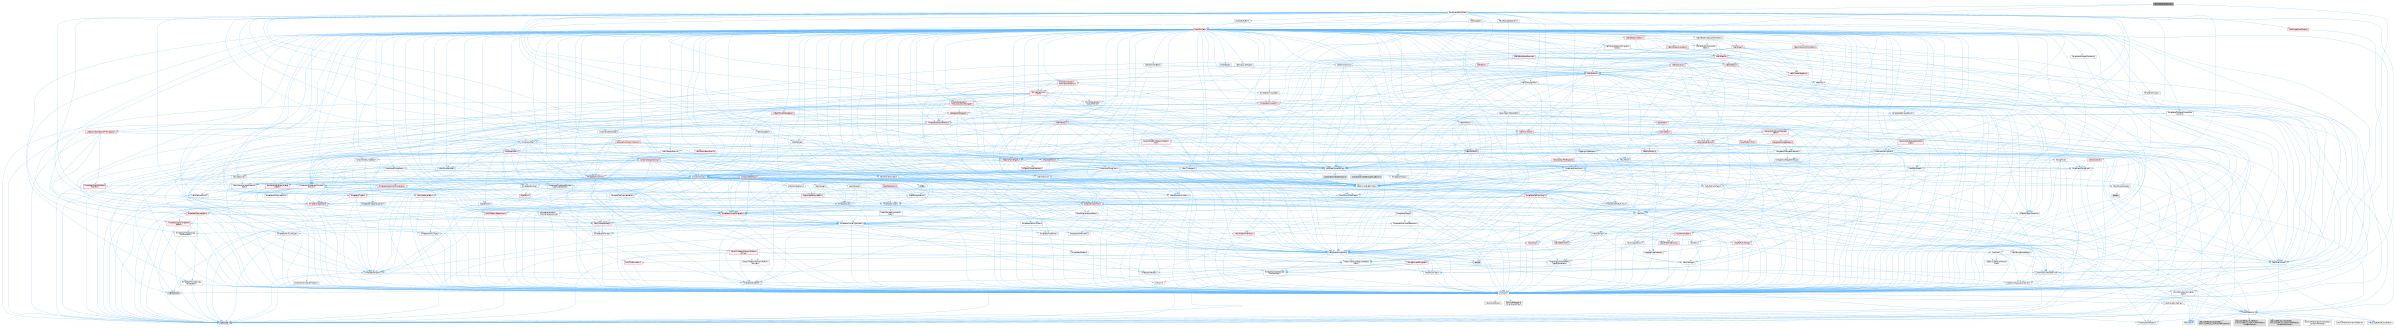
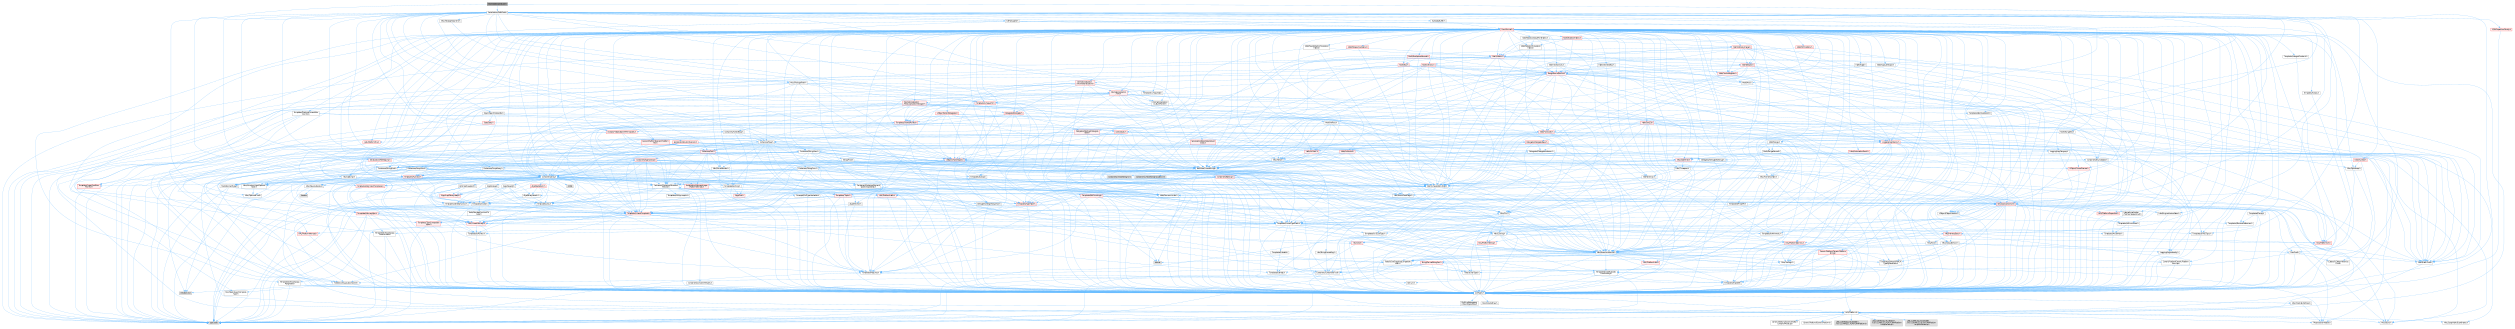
(1738, 47) -> (1742, 47)
(1805, 47) -> (1805, 47)
(1593, 74) -> (1556, 74)
(277, 186) -> (697, 186)
none -> (1737, 204)
